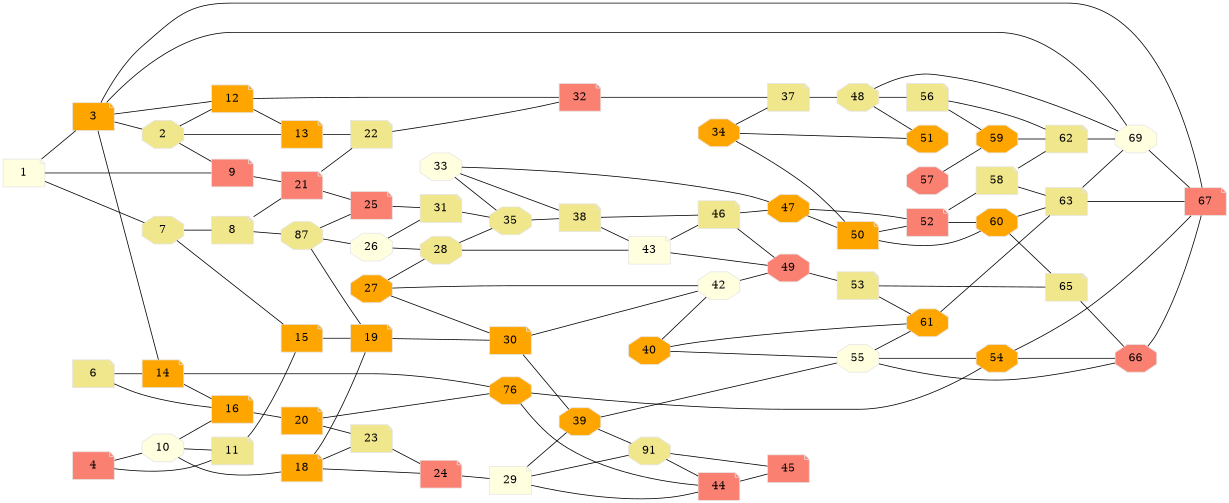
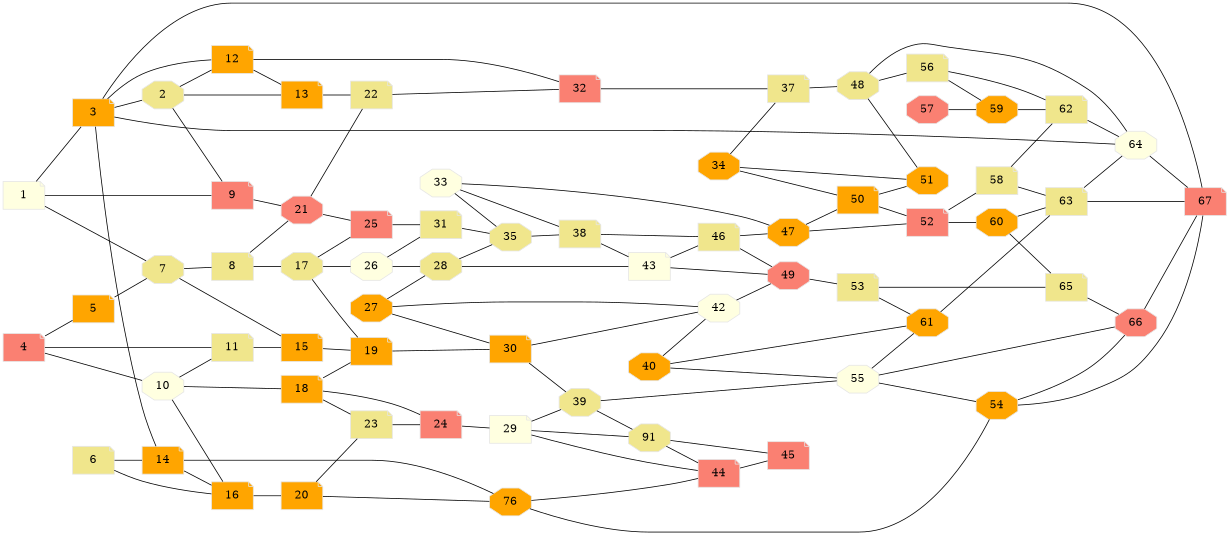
(1136, 139) -> (1136, 145)
(302, 185) -> (302, 210)
(302, 236) -> (302, 266)
(931, 245) -> (893, 190)
none -> (93, 309)
(580, 422) -> (580, 402)
